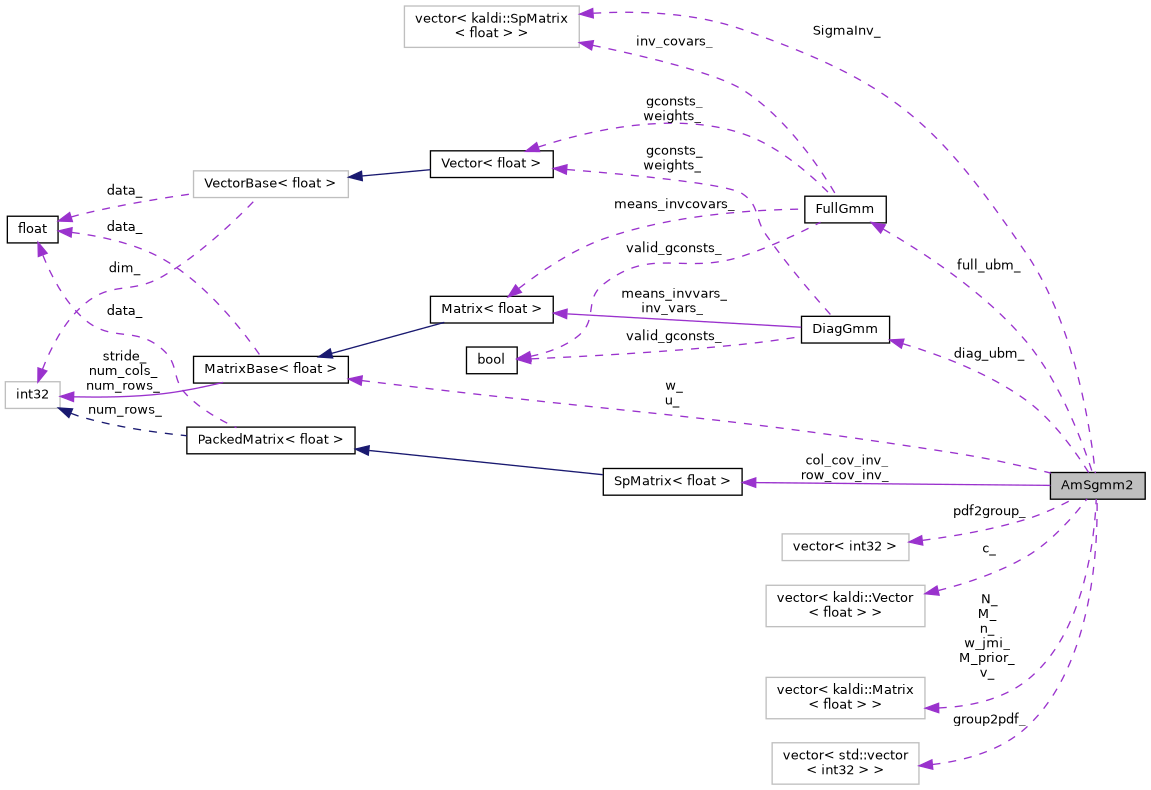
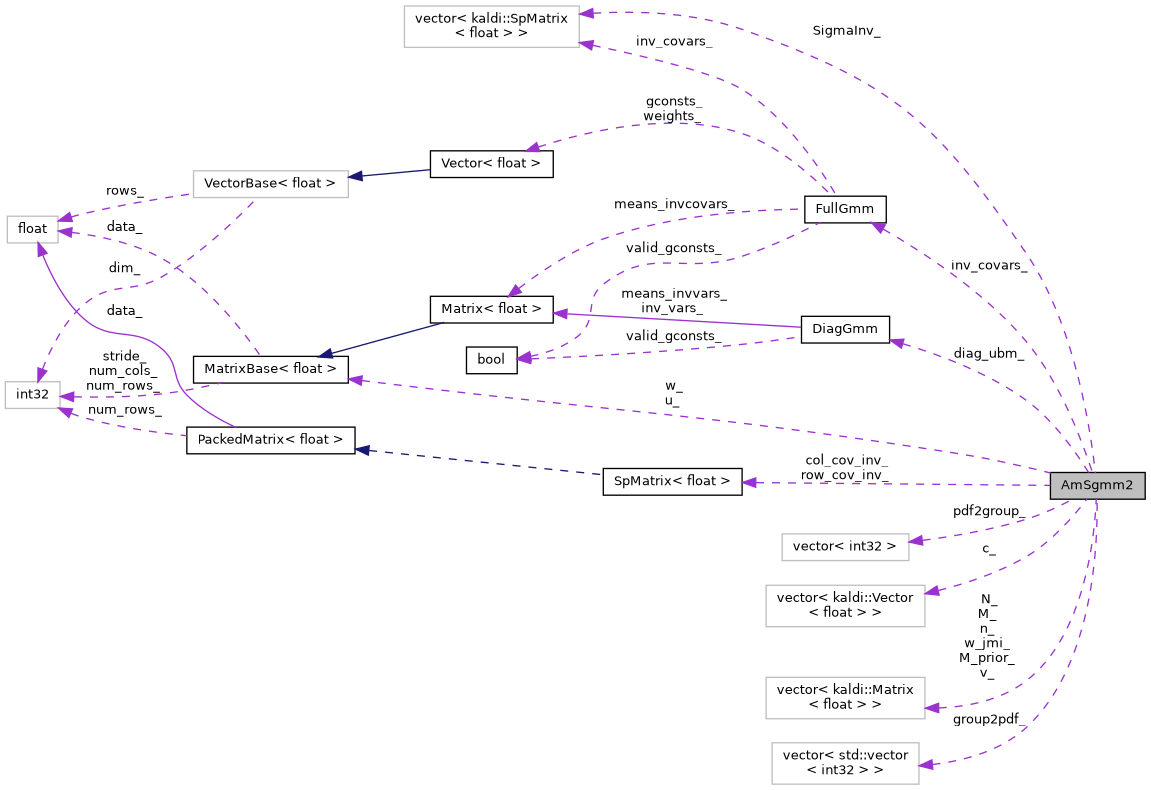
(731, 190) -> none
(123, 192) -> (123, 192)
(33, 230) -> (33, 230)
(988, 266) -> (988, 266)
(141, 337) -> (141, 337)
(149, 395) -> (149, 395)
(128, 428) -> (128, 428)
(486, 463) -> (486, 463)
(903, 484) -> (903, 484)
